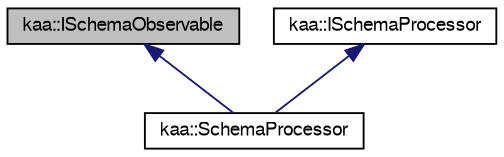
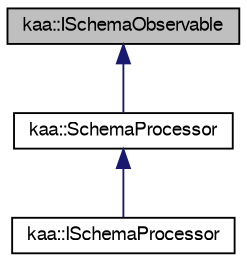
(312, 84) -> (123, 193)
